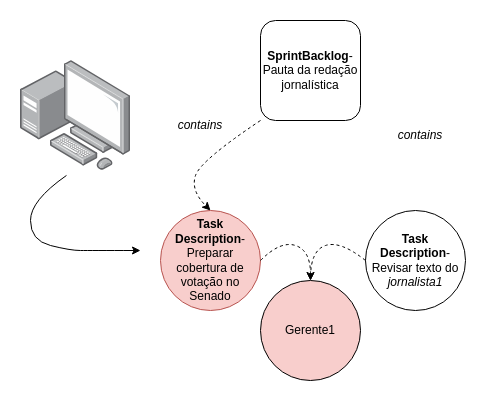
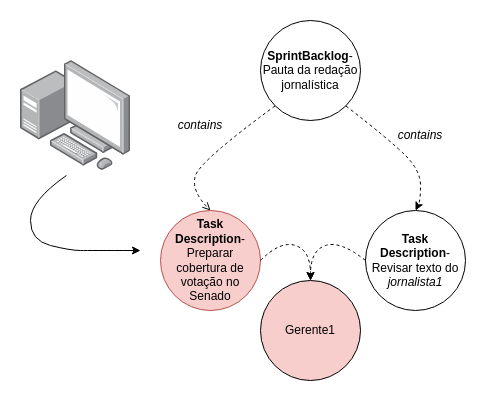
(311, 71) -> (311, 71)
none -> (395, 146)
(214, 154) -> (219, 149)
(314, 257) -> (314, 256)
